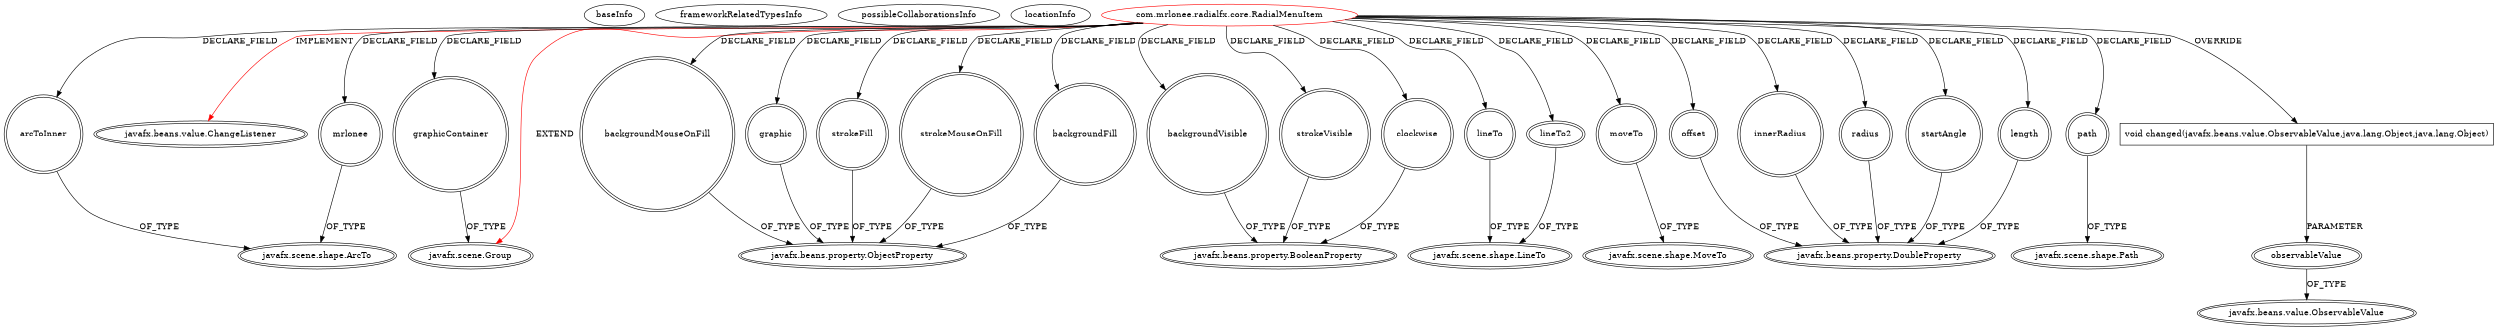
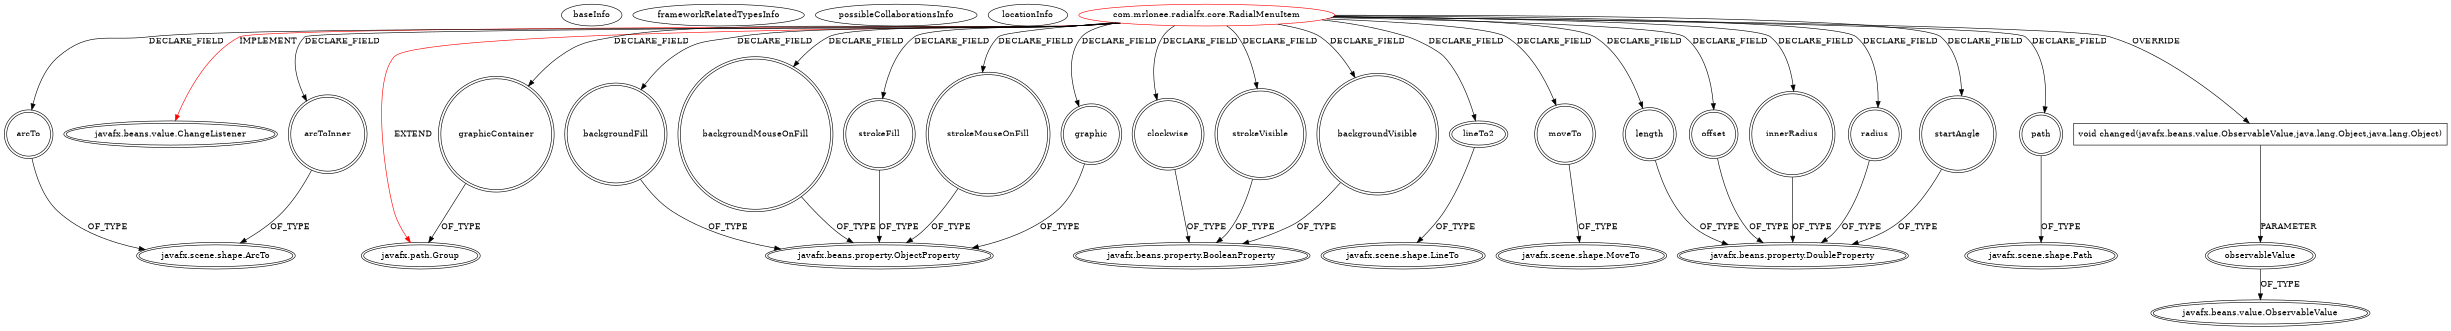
(350, 134) -> (29, 134)
(1490, 134) -> none
(471, 256) -> (421, 256)
